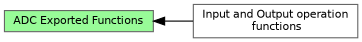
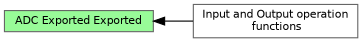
(79, 21) -> (79, 21)
